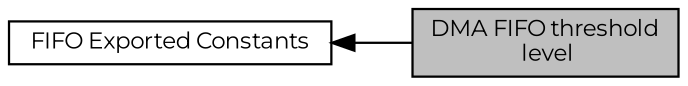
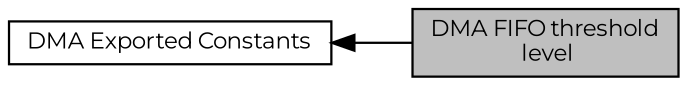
(170, 43) -> (170, 43)
